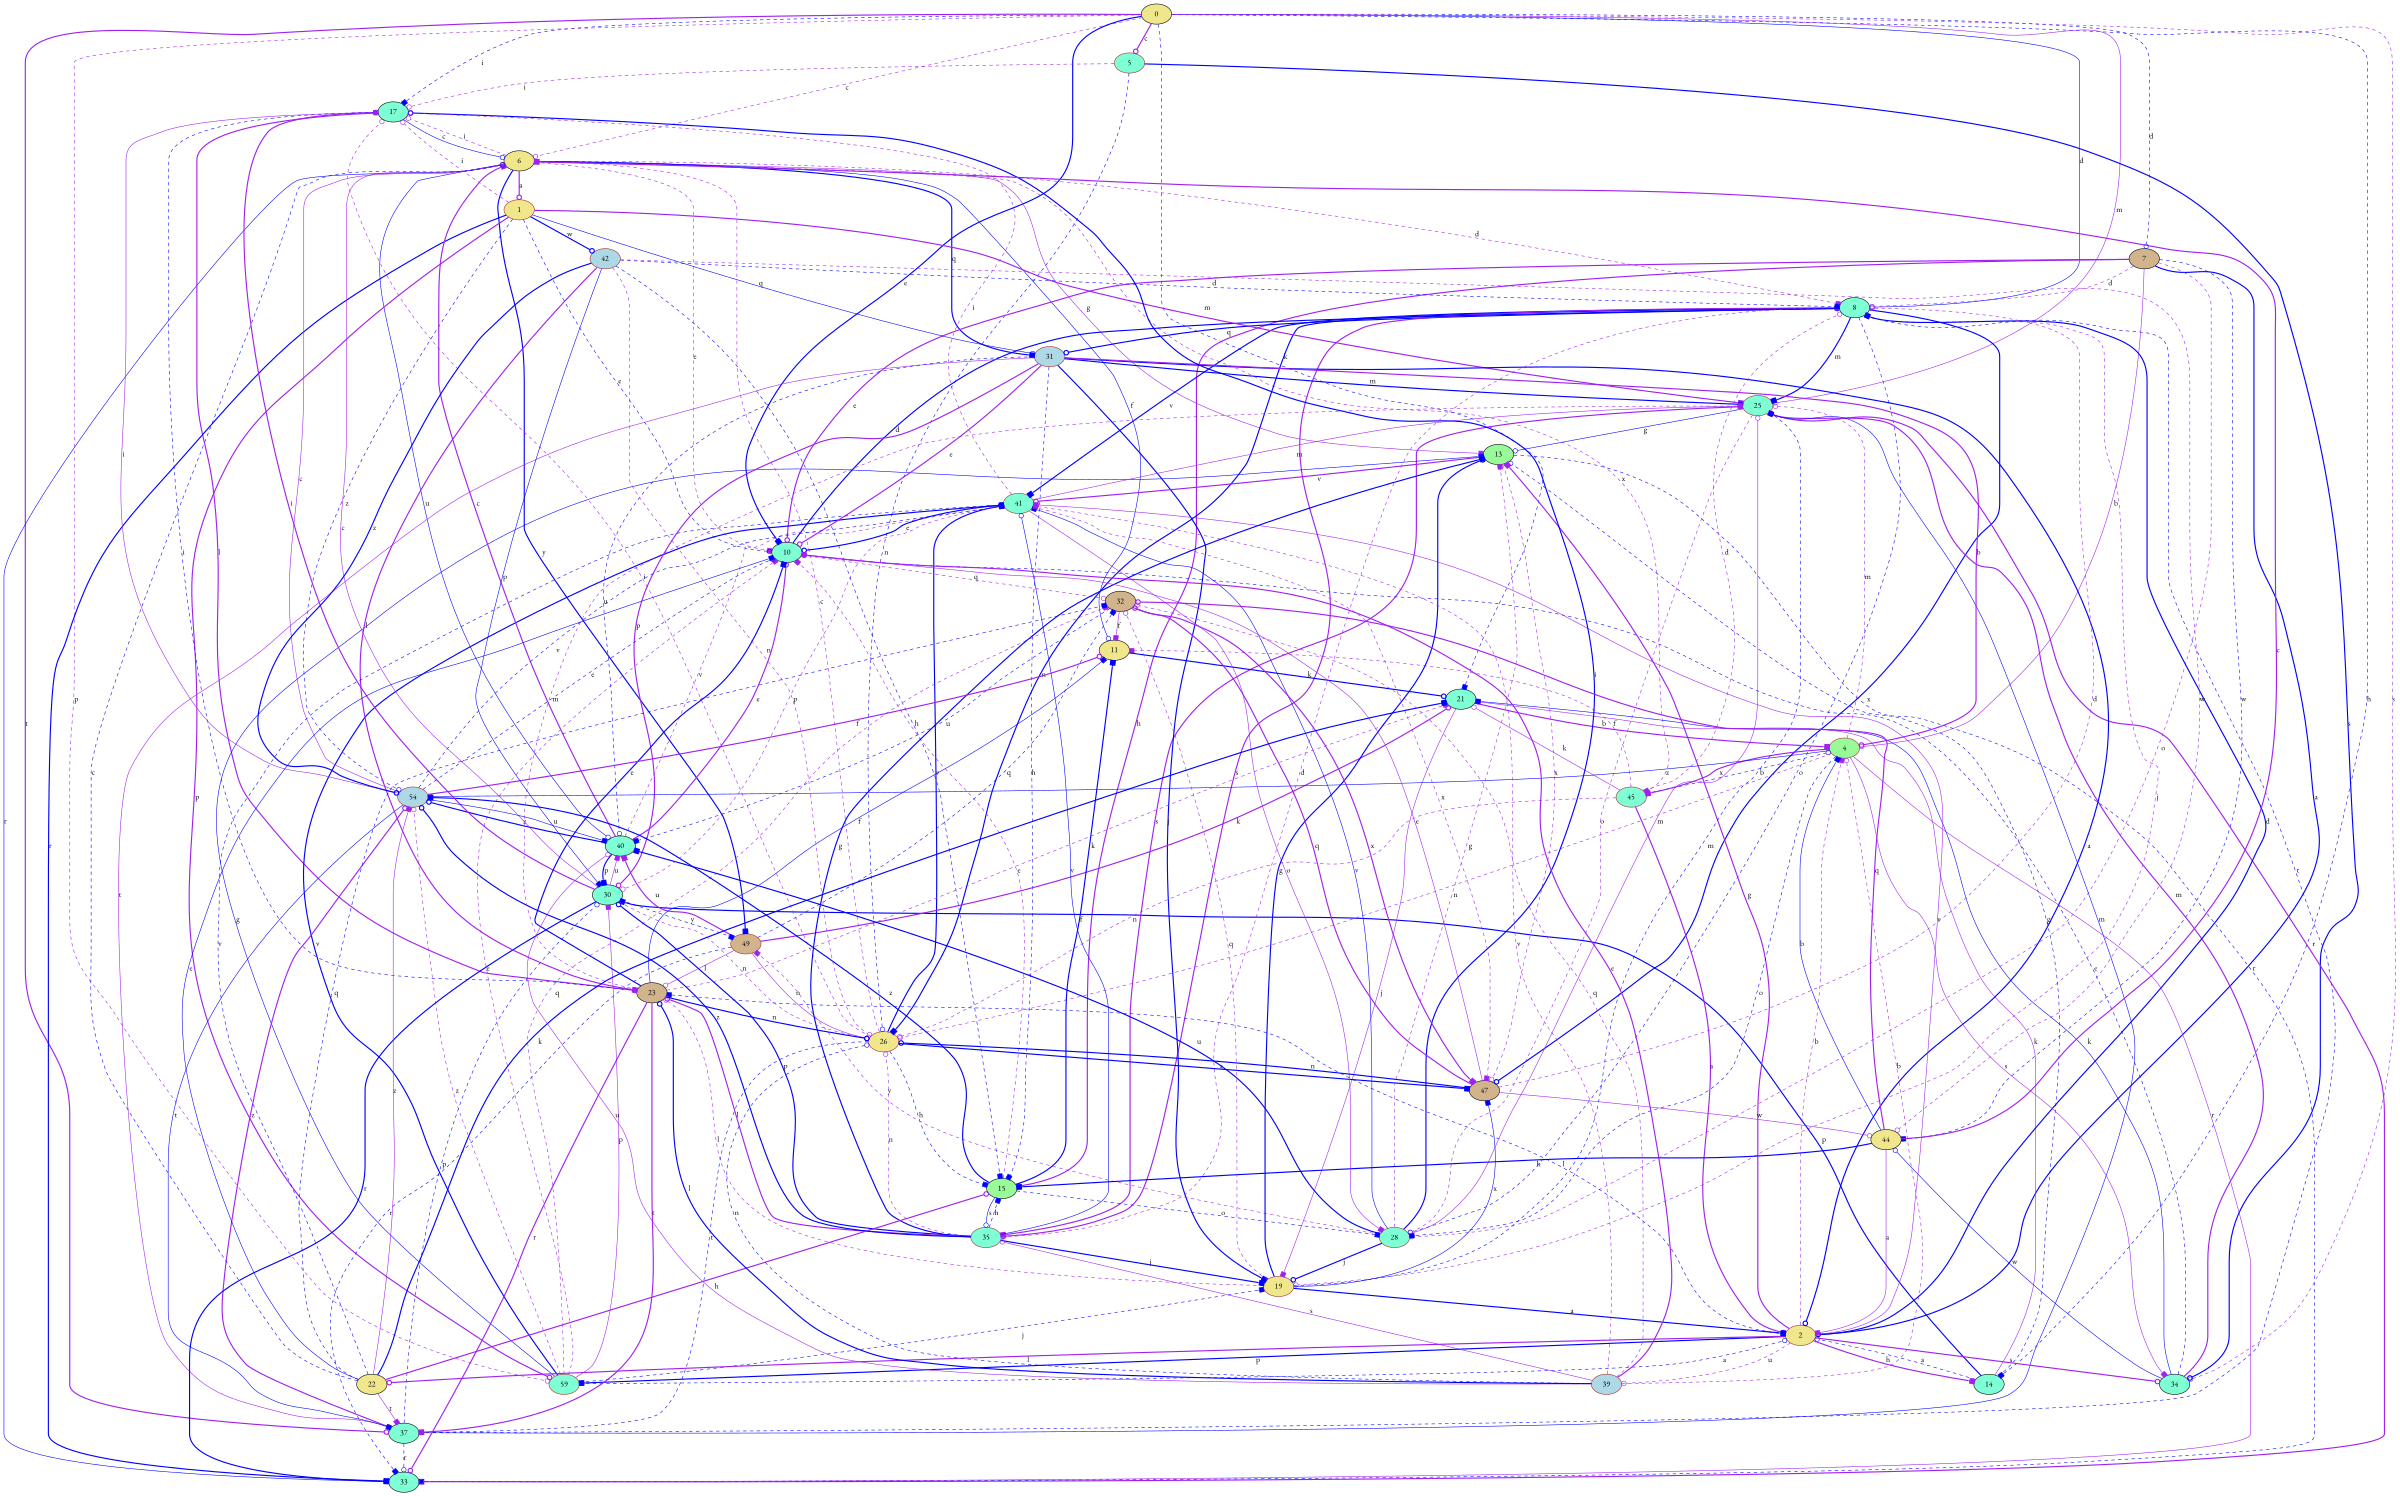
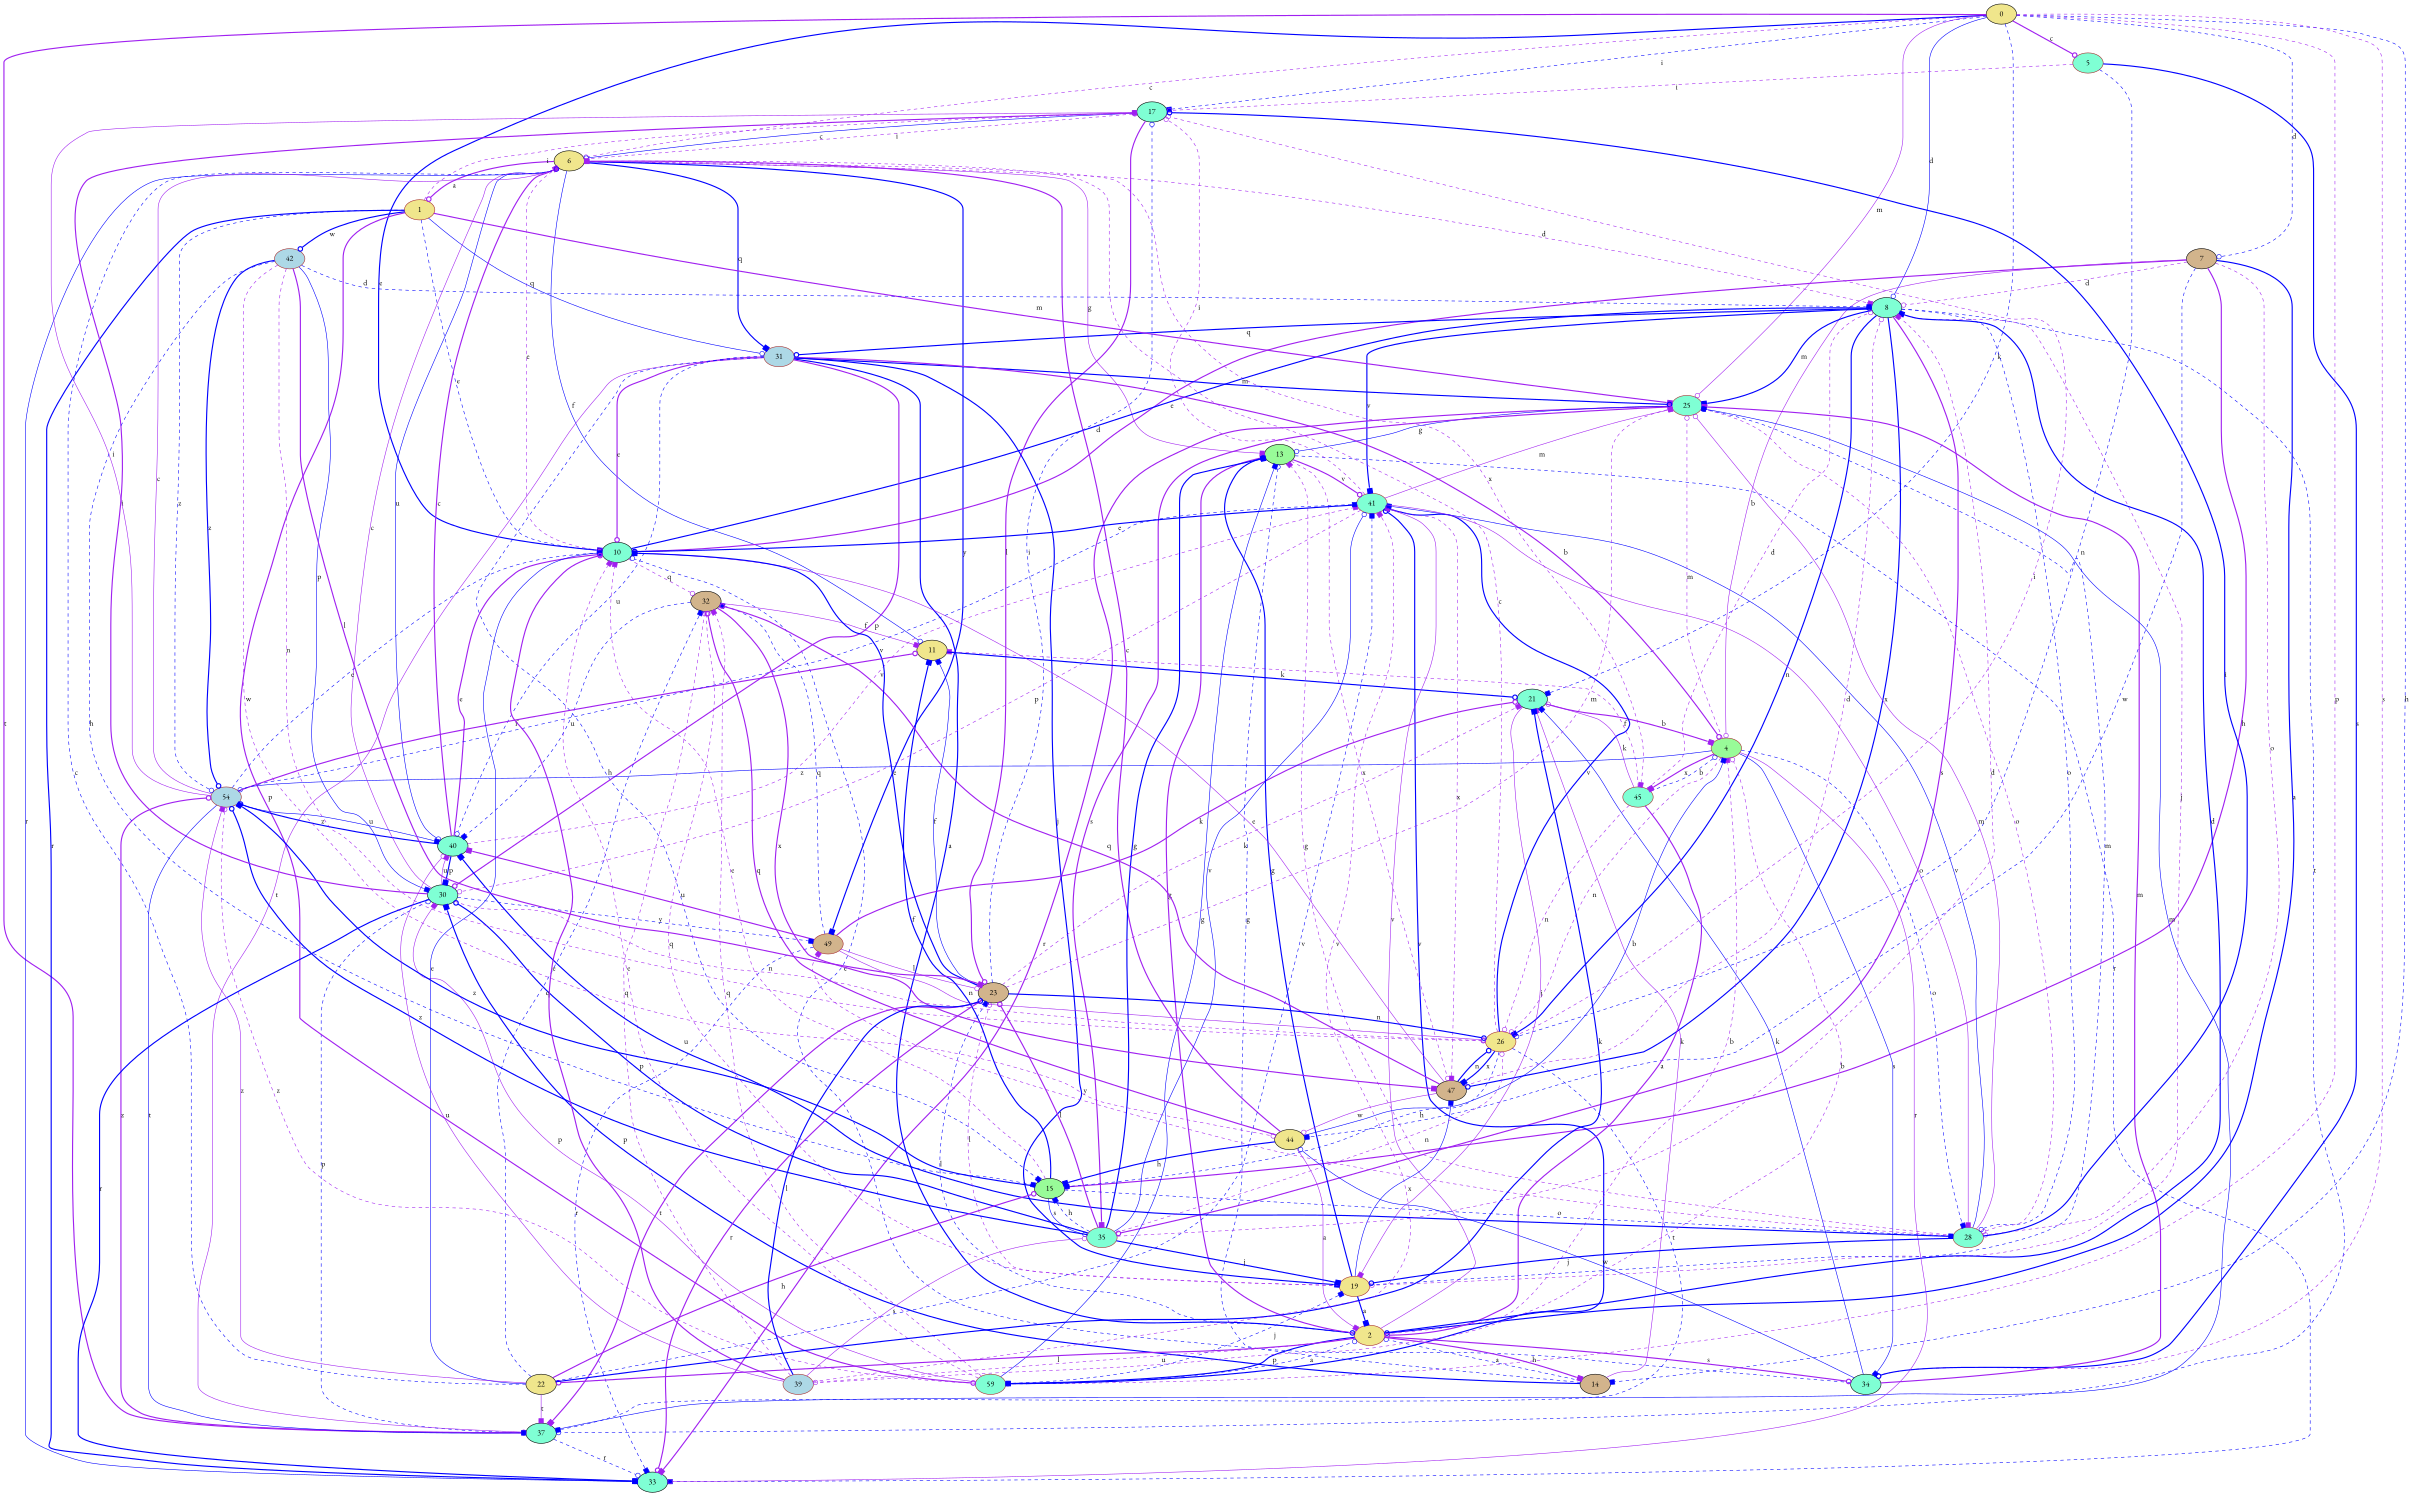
(2003, 1069) -> (1886, 1045)
(1100, 1369) -> none
(1989, 1384) -> (1595, 1384)
